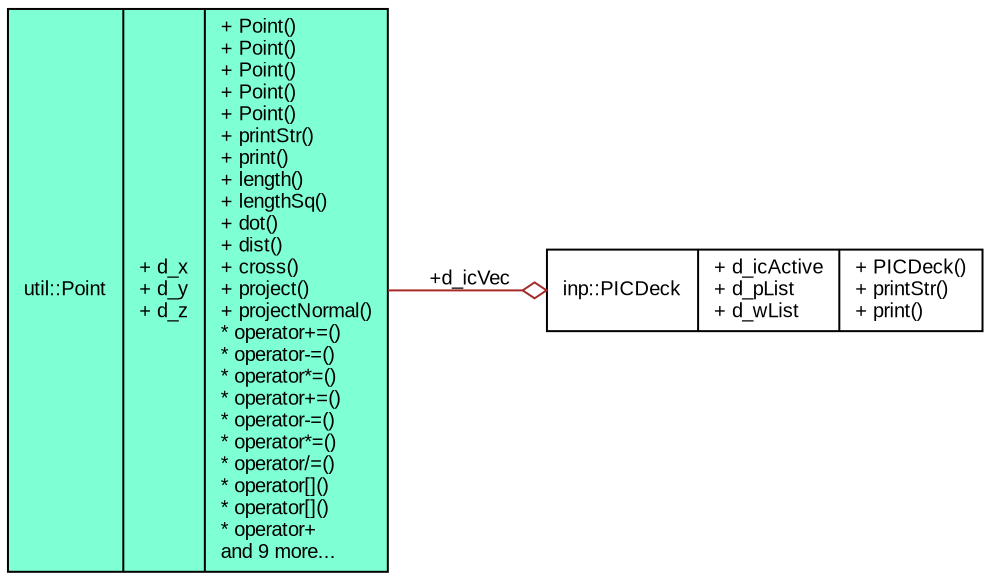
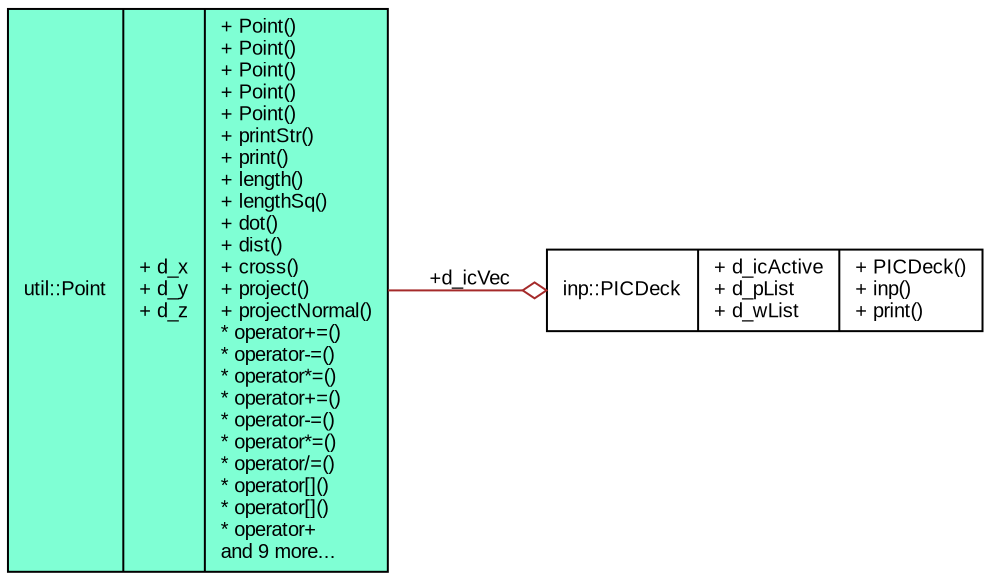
(902, 289) -> (883, 289)
